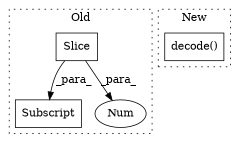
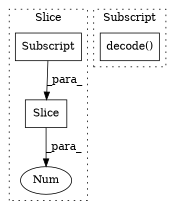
(81, 18) -> (48, 18)
(194, 18) -> (130, 18)
(56, 75) -> (47, 76)
